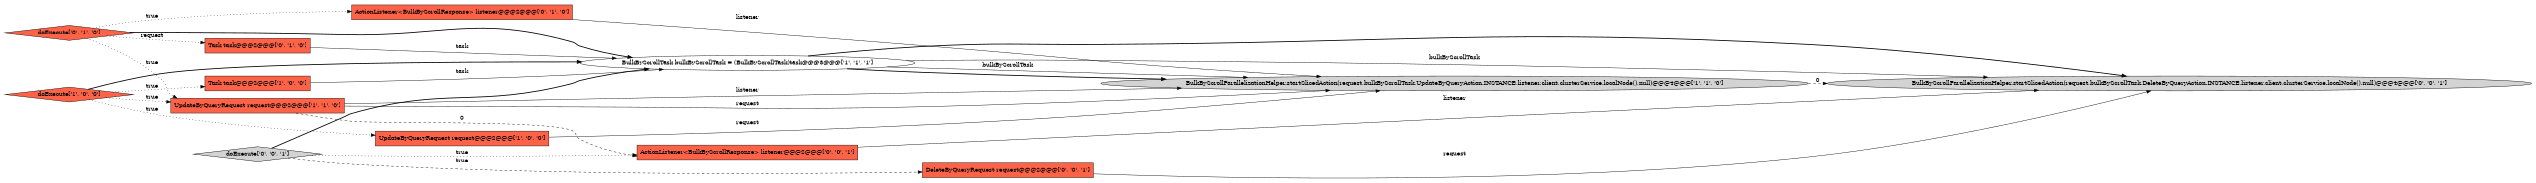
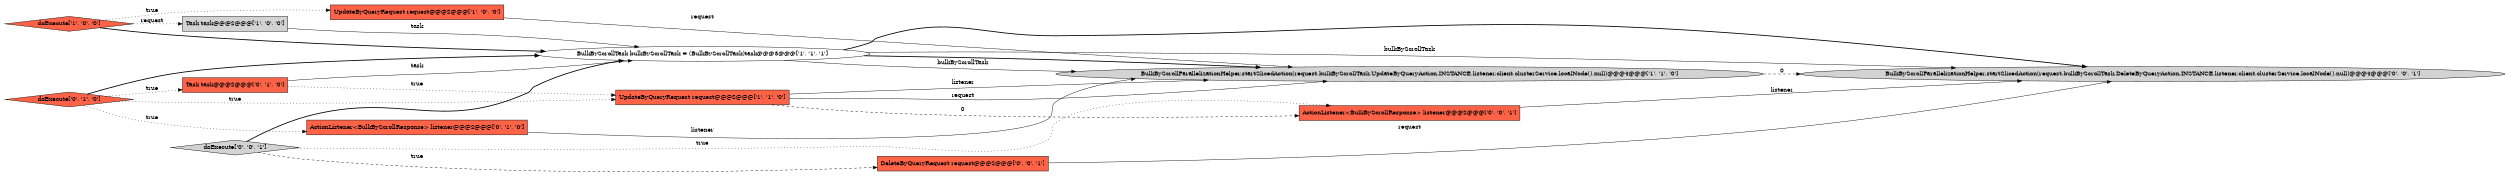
(152, 36) -> (152, 89)
(258, 83) -> (235, 24)
(152, 86) -> (152, 21)
(136, 100) -> (450, 91)
